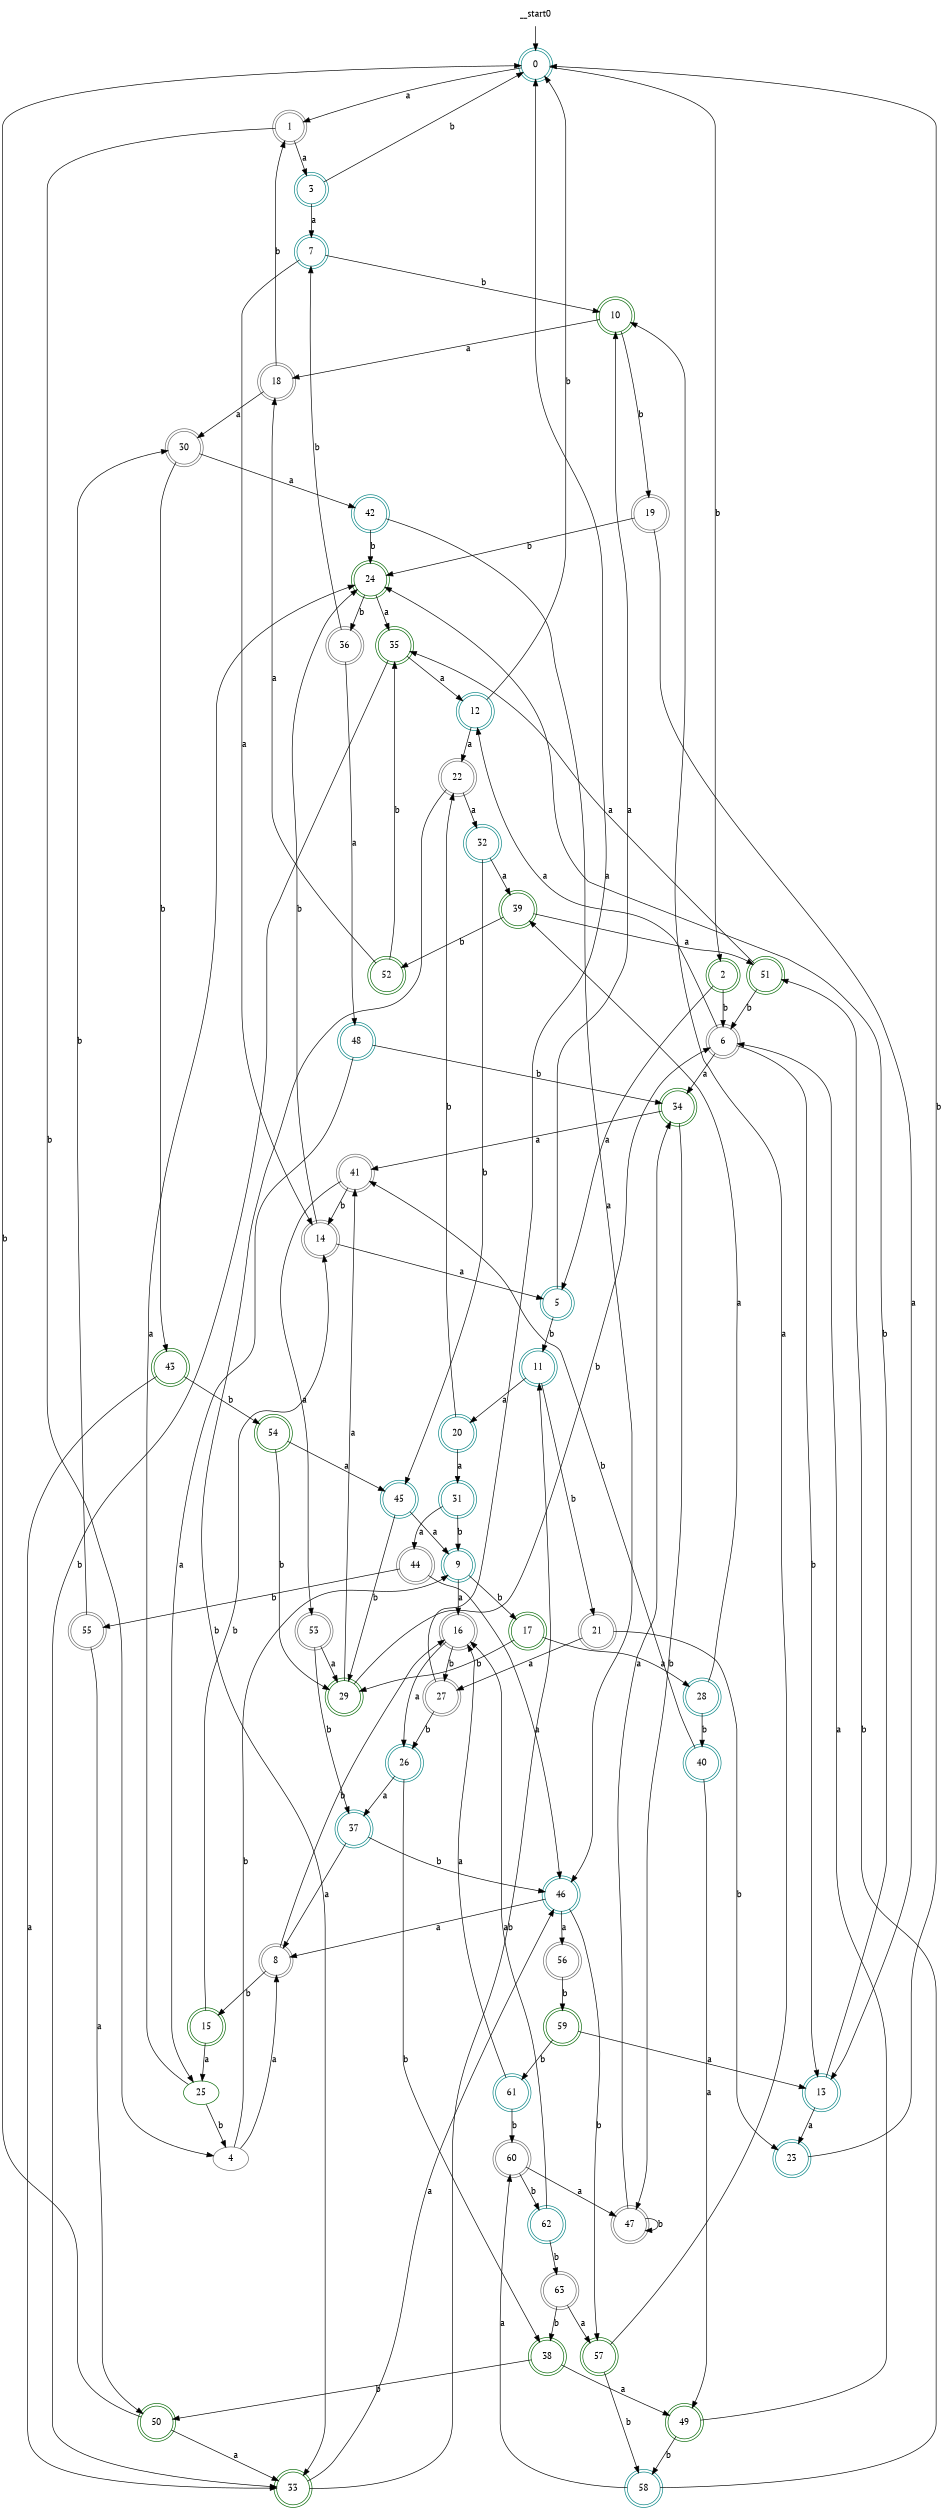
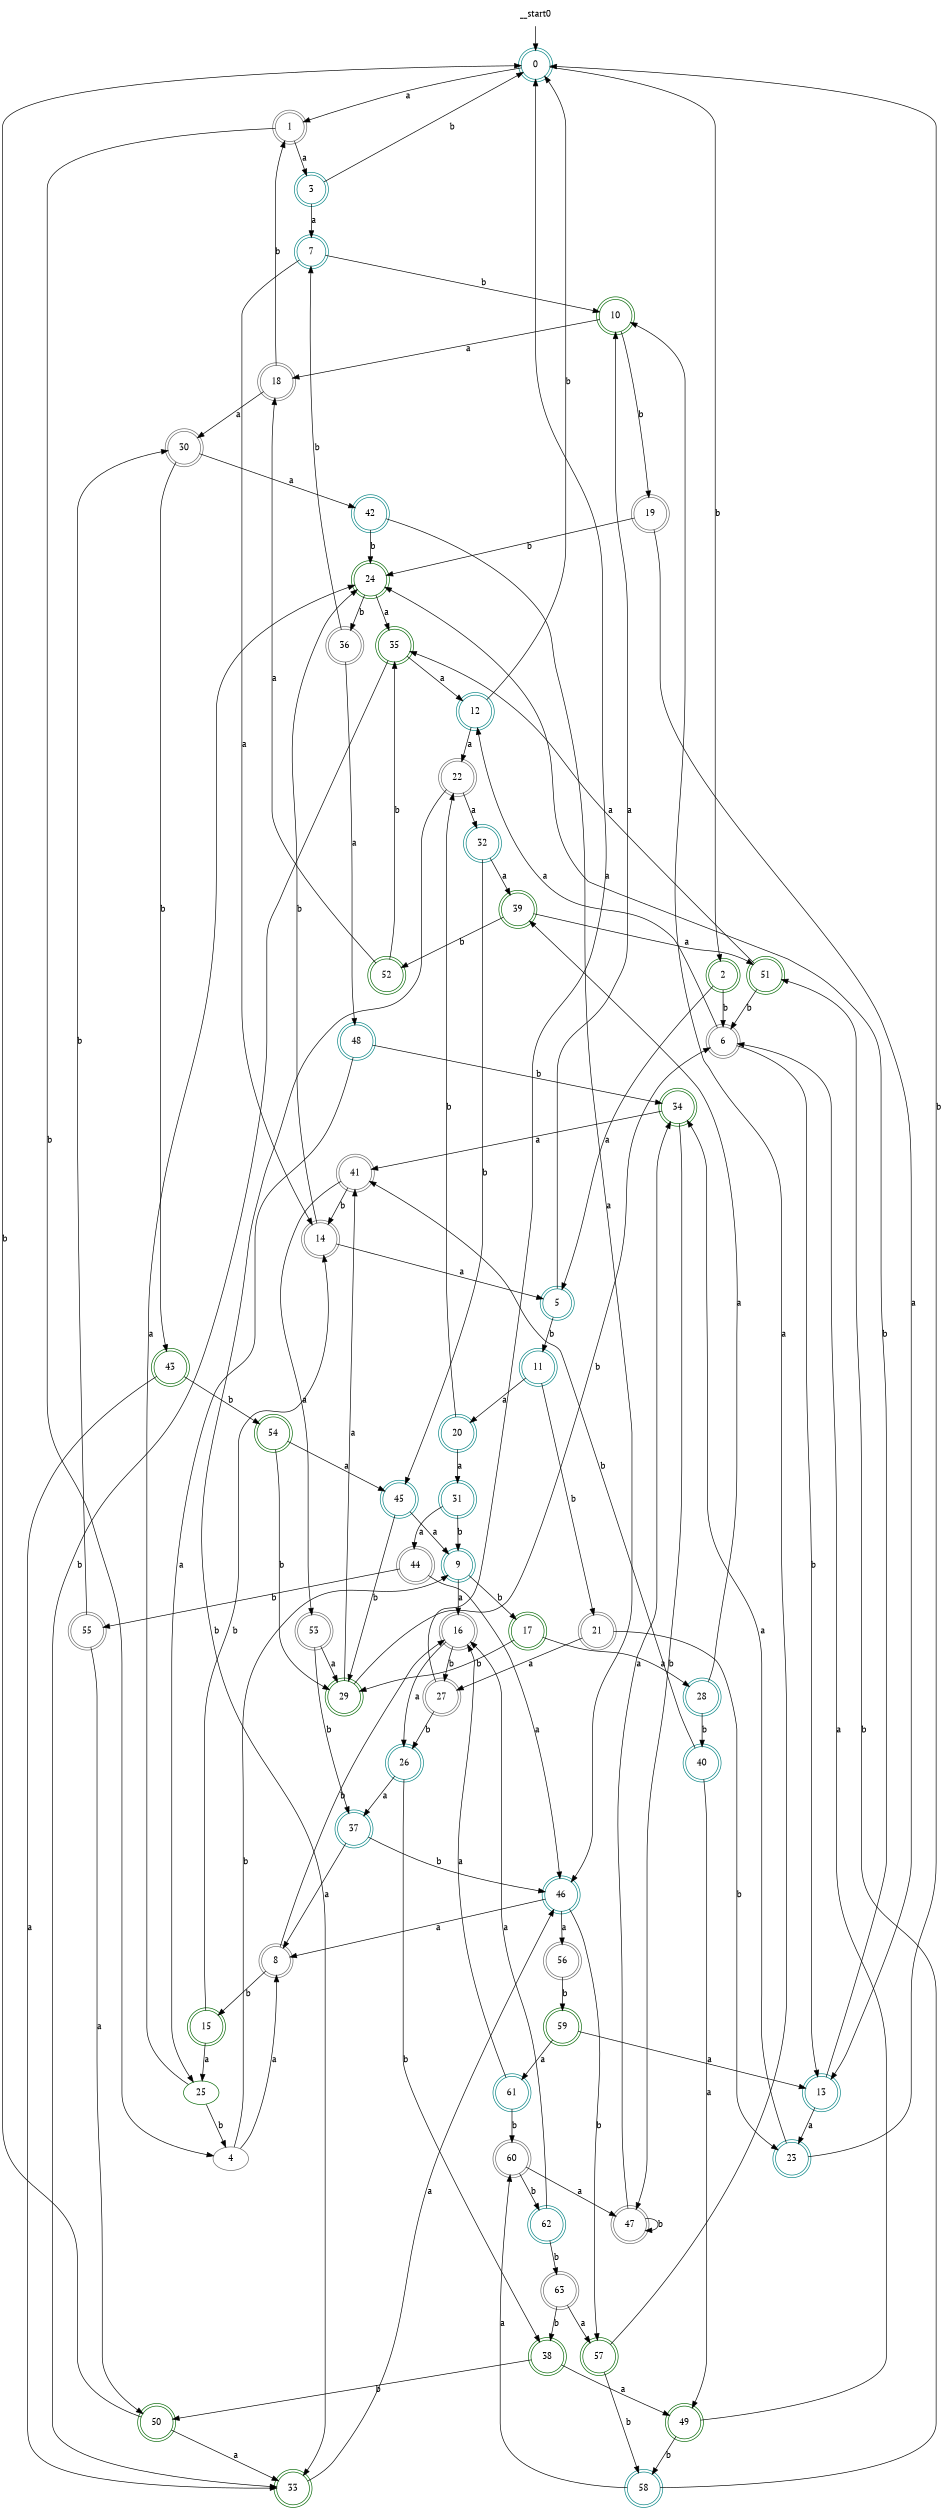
(703, 1071) -> (757, 1629)
(491, 1993) -> none
(543, 2060) -> (543, 2060)
